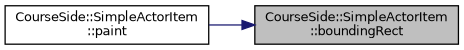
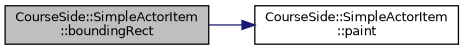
(226, 25) -> (226, 25)
